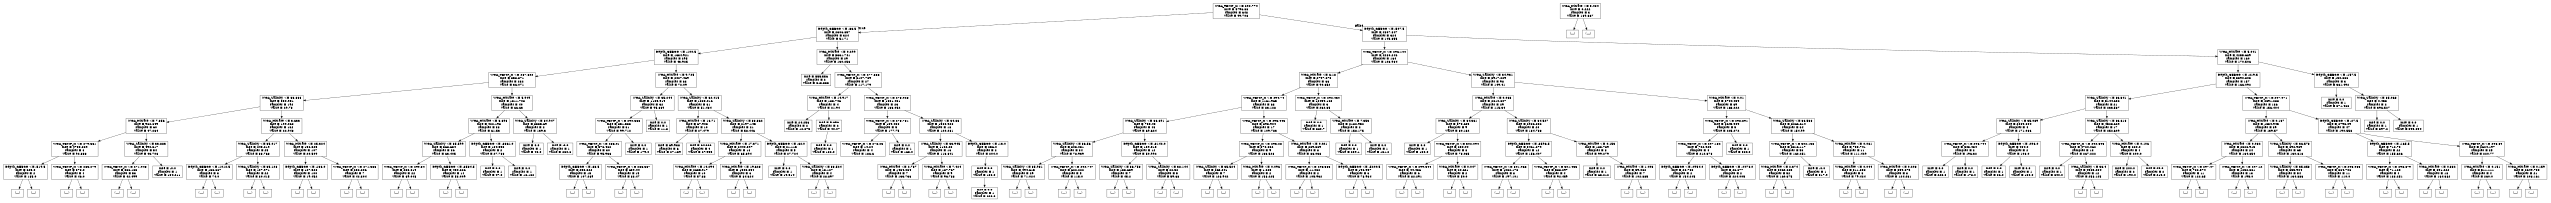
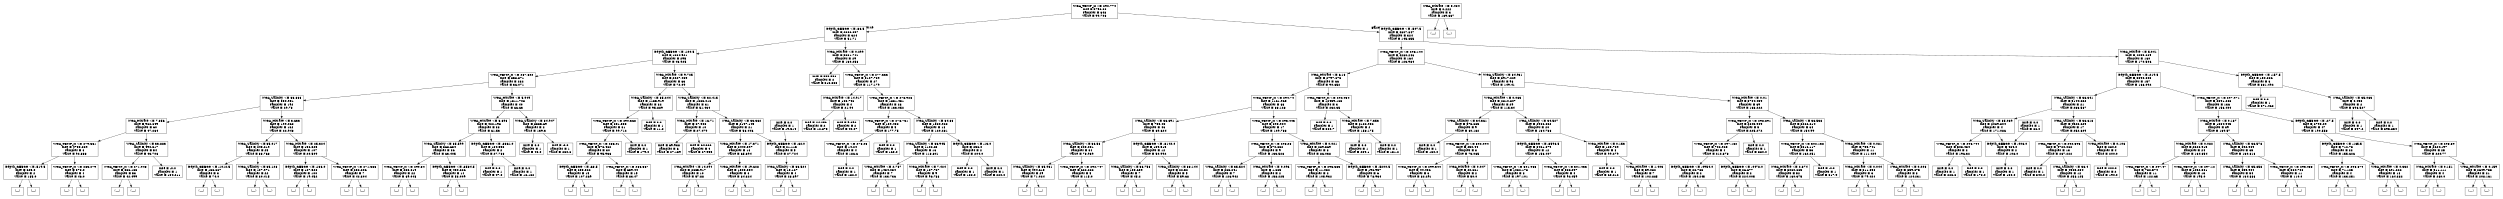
(827, 136) -> (846, 160)
(784, 160) -> (785, 135)
(2006, 160) -> (2020, 136)
(2155, 172) -> none
(985, 181) -> (983, 160)
